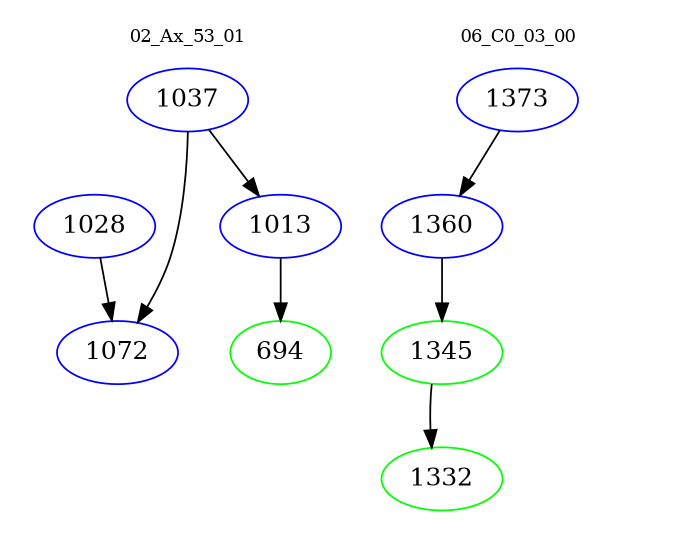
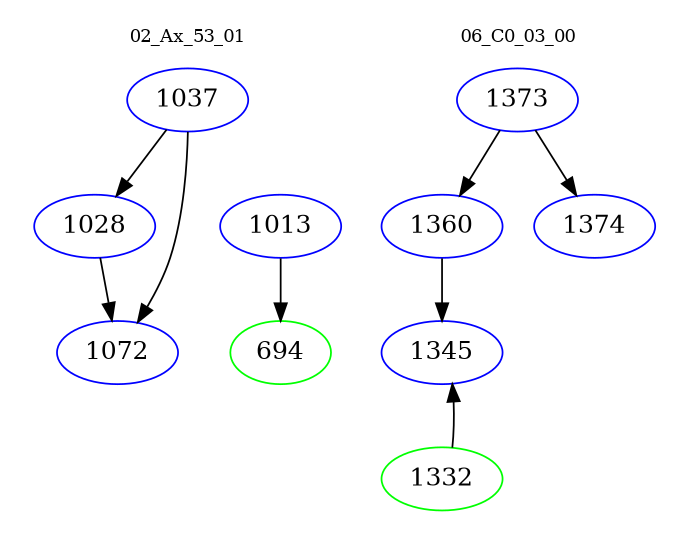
(228, 156) -> (147, 156)
none -> (595, 226)
(442, 353) -> (442, 353)
(430, 407) -> (454, 425)
